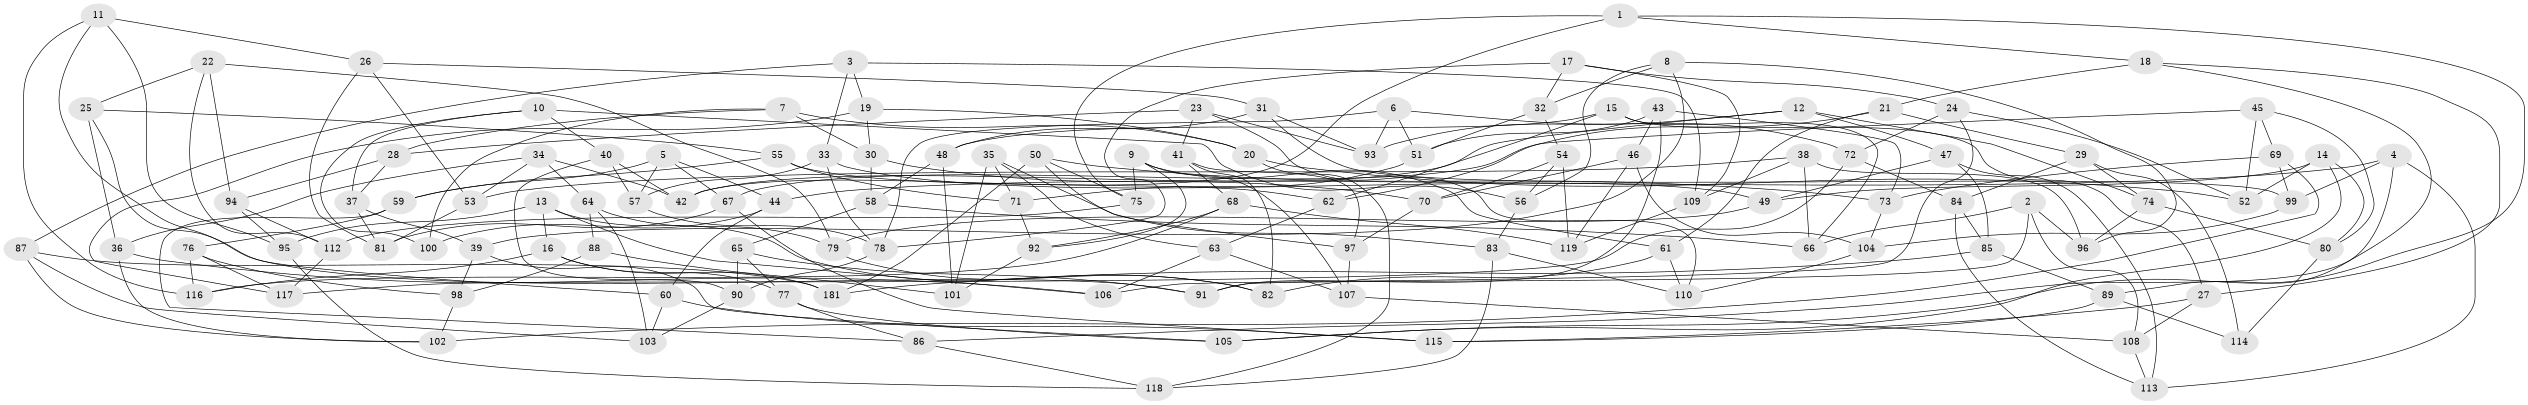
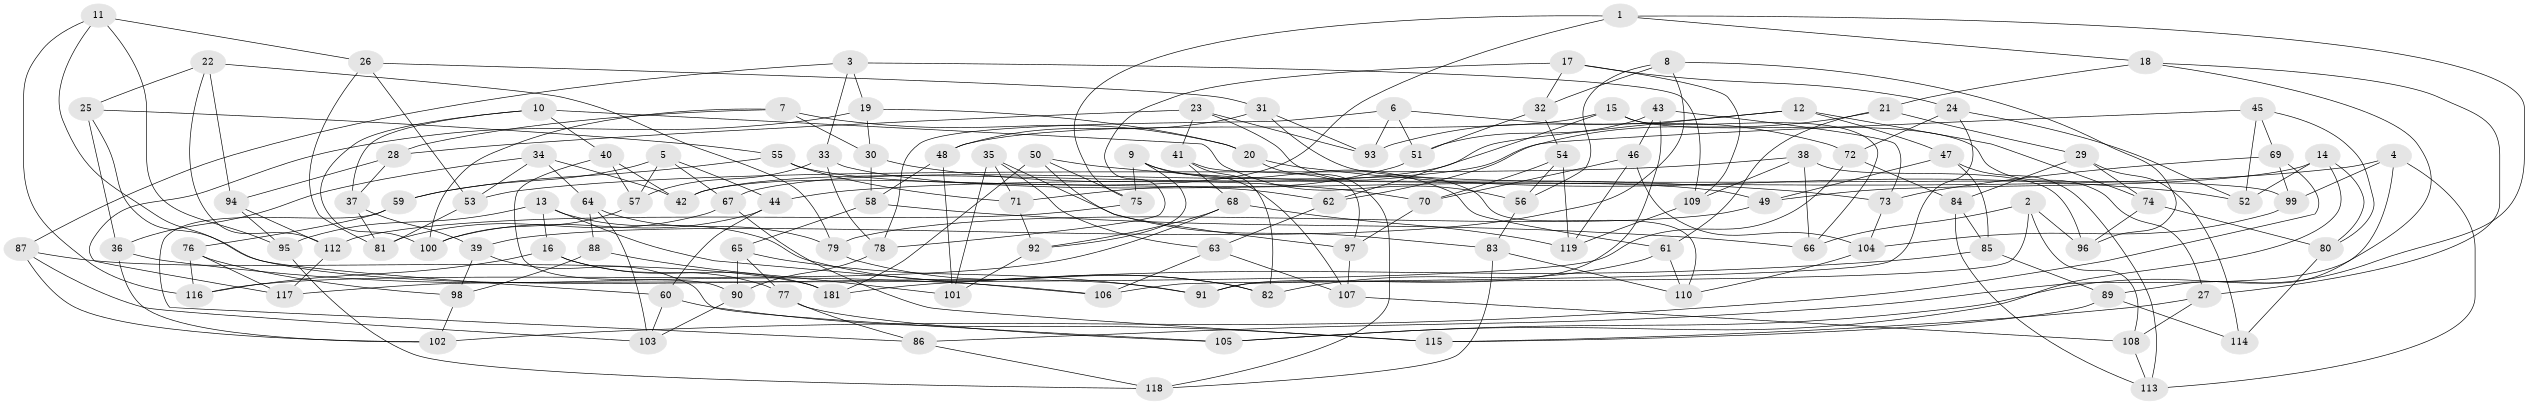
(758, 226) -> (532, 226)
